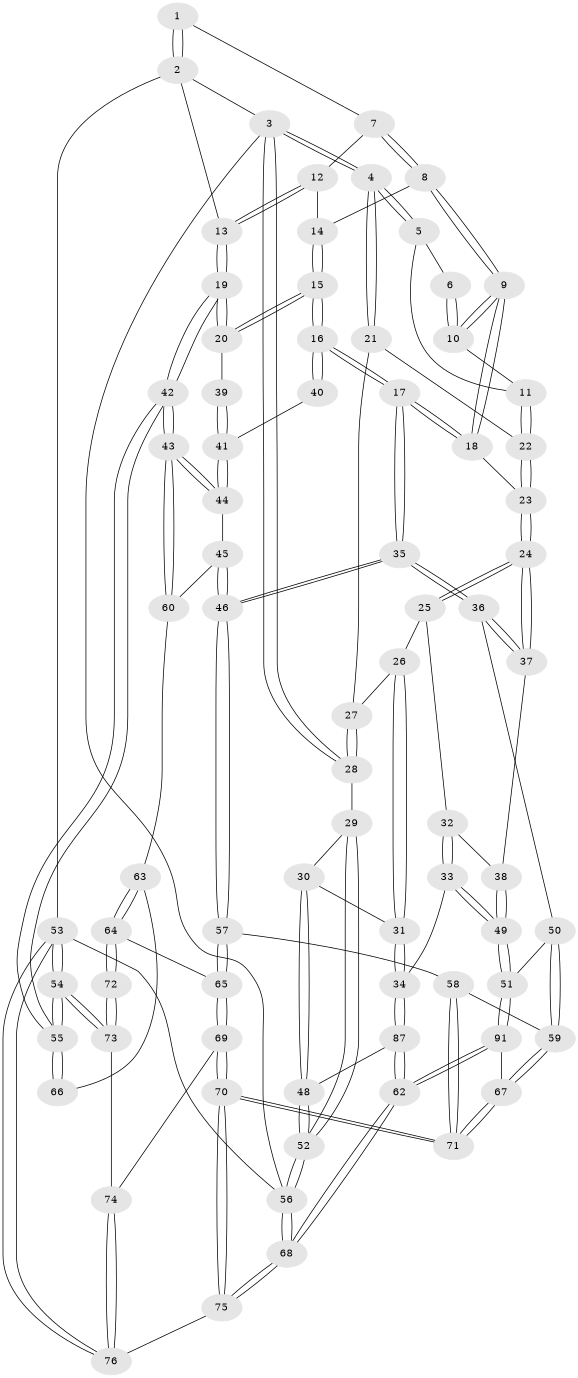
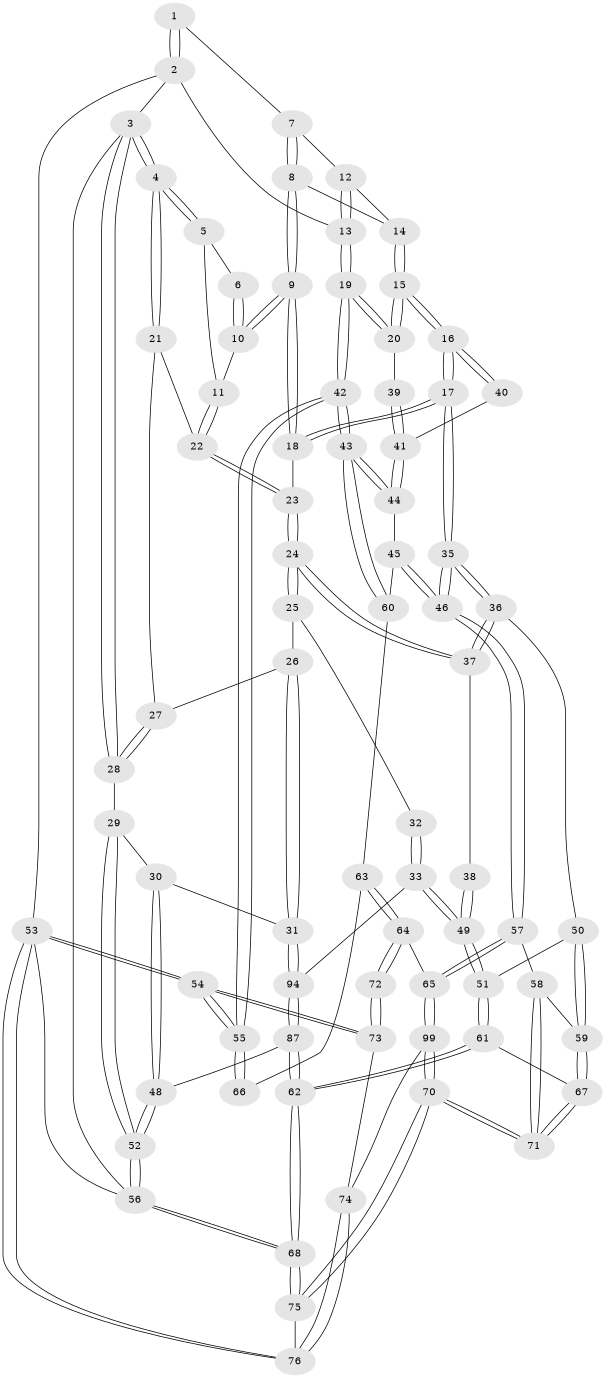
(474, 850) -> none
(400, 985) -> (294, 985)
(222, 1039) -> (430, 1039)
(501, 1039) -> (483, 1039)
